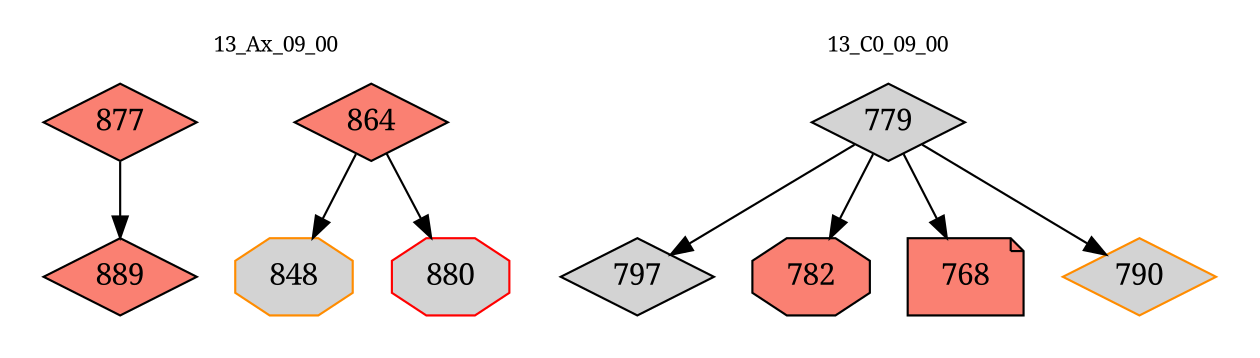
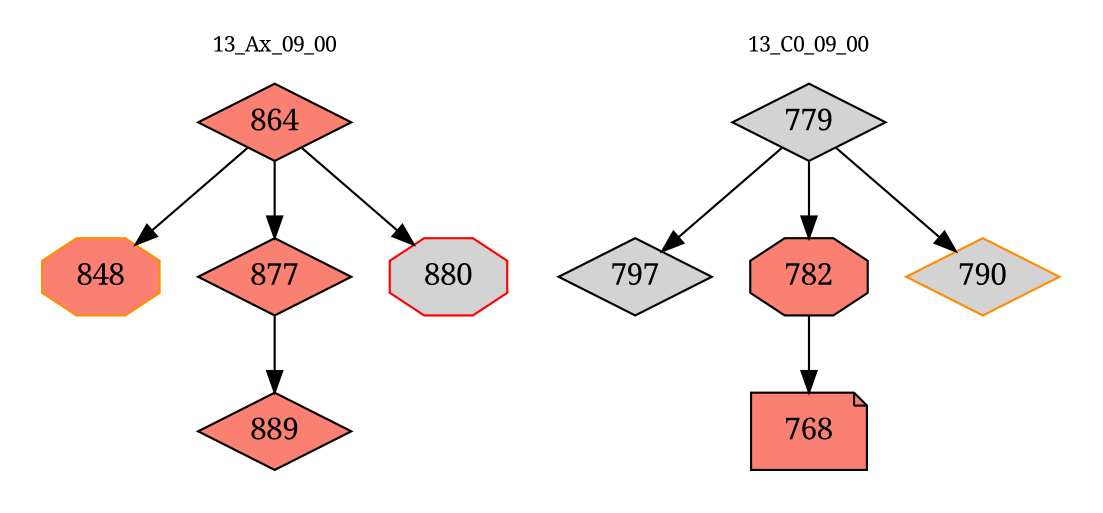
(920, 187) -> (809, 344)
none -> (275, 189)
(294, 277) -> (101, 277)
